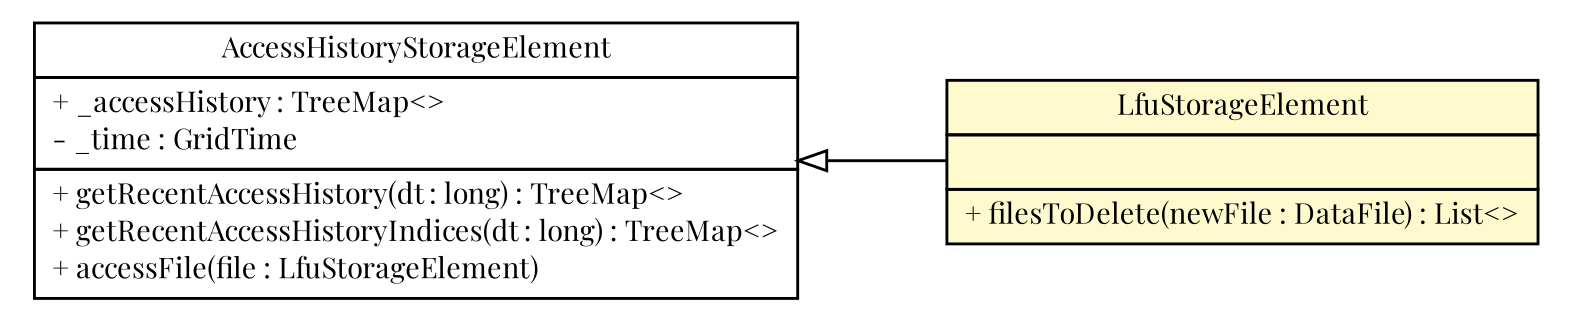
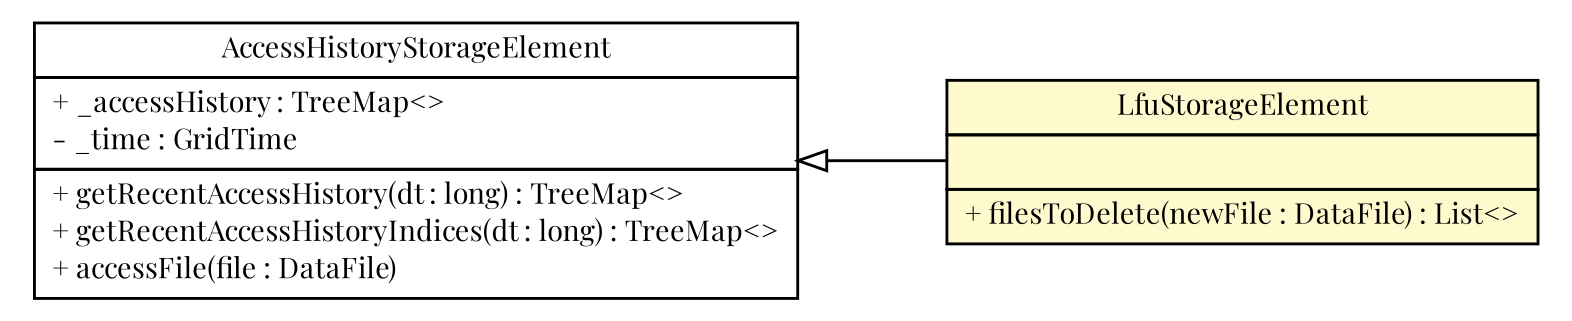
(297, 270) -> (225, 270)
